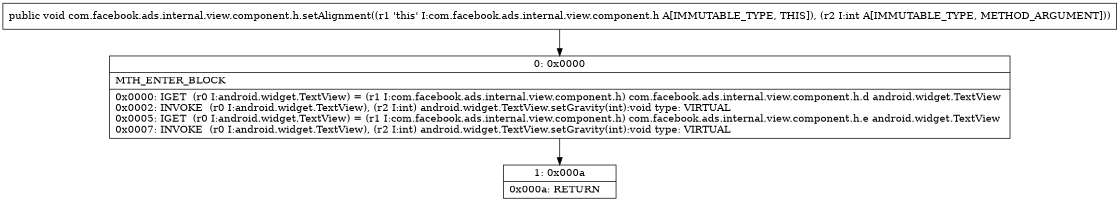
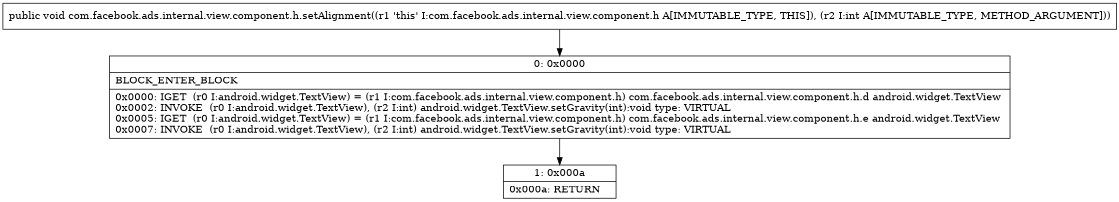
(171, 81) -> (177, 81)
